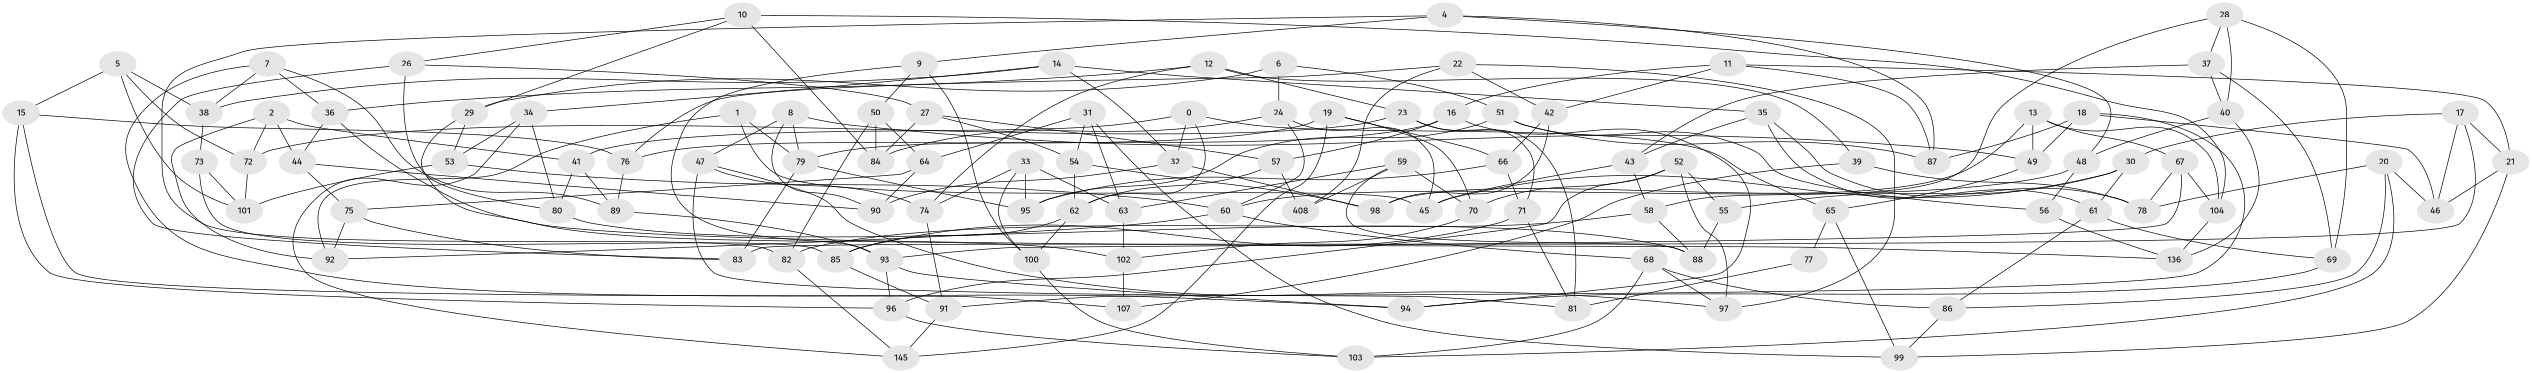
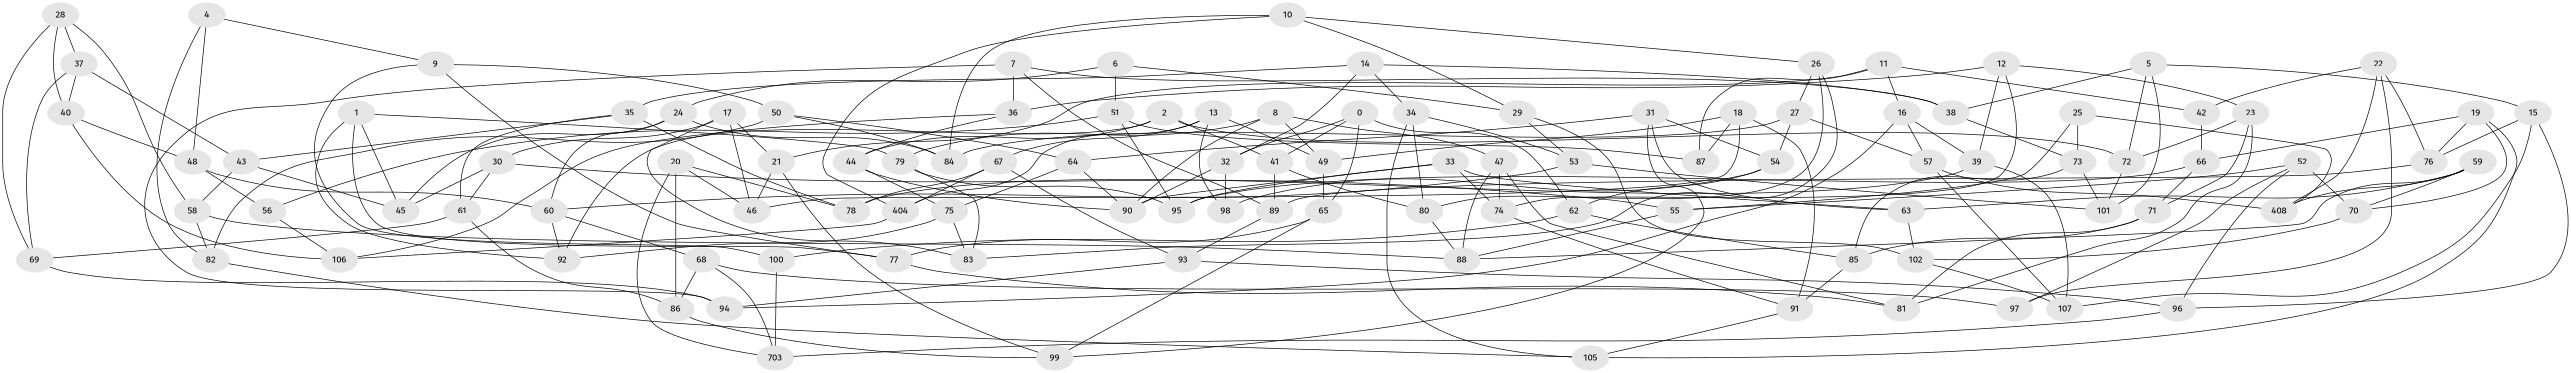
(1764, 42) -> none
none -> (2078, 113)
(1128, 143) -> (1941, 138)
(674, 162) -> (643, 209)
(1523, 177) -> none
(1175, 186) -> (1993, 232)
(2217, 211) -> (900, 211)
(999, 213) -> (1286, 181)
none -> (573, 245)
(2174, 260) -> (340, 260)
(1074, 282) -> (1471, 208)
(901, 358) -> (1590, 358)
(1356, 358) -> (775, 358)
